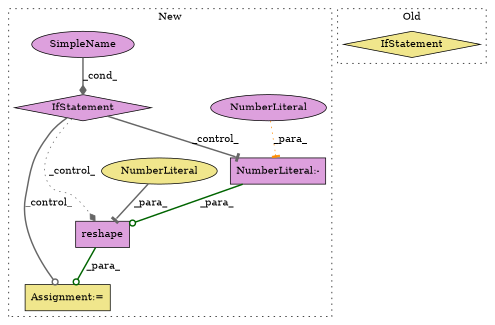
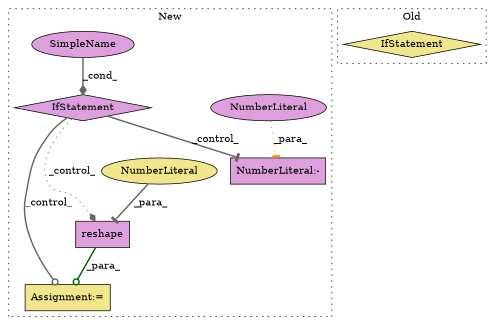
(189, 203) -> none
